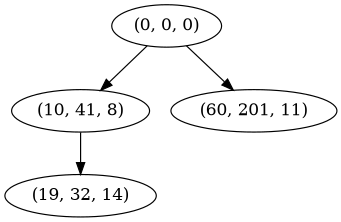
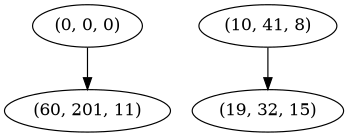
(128, 64) -> none
(81, 196) -> (268, 111)
